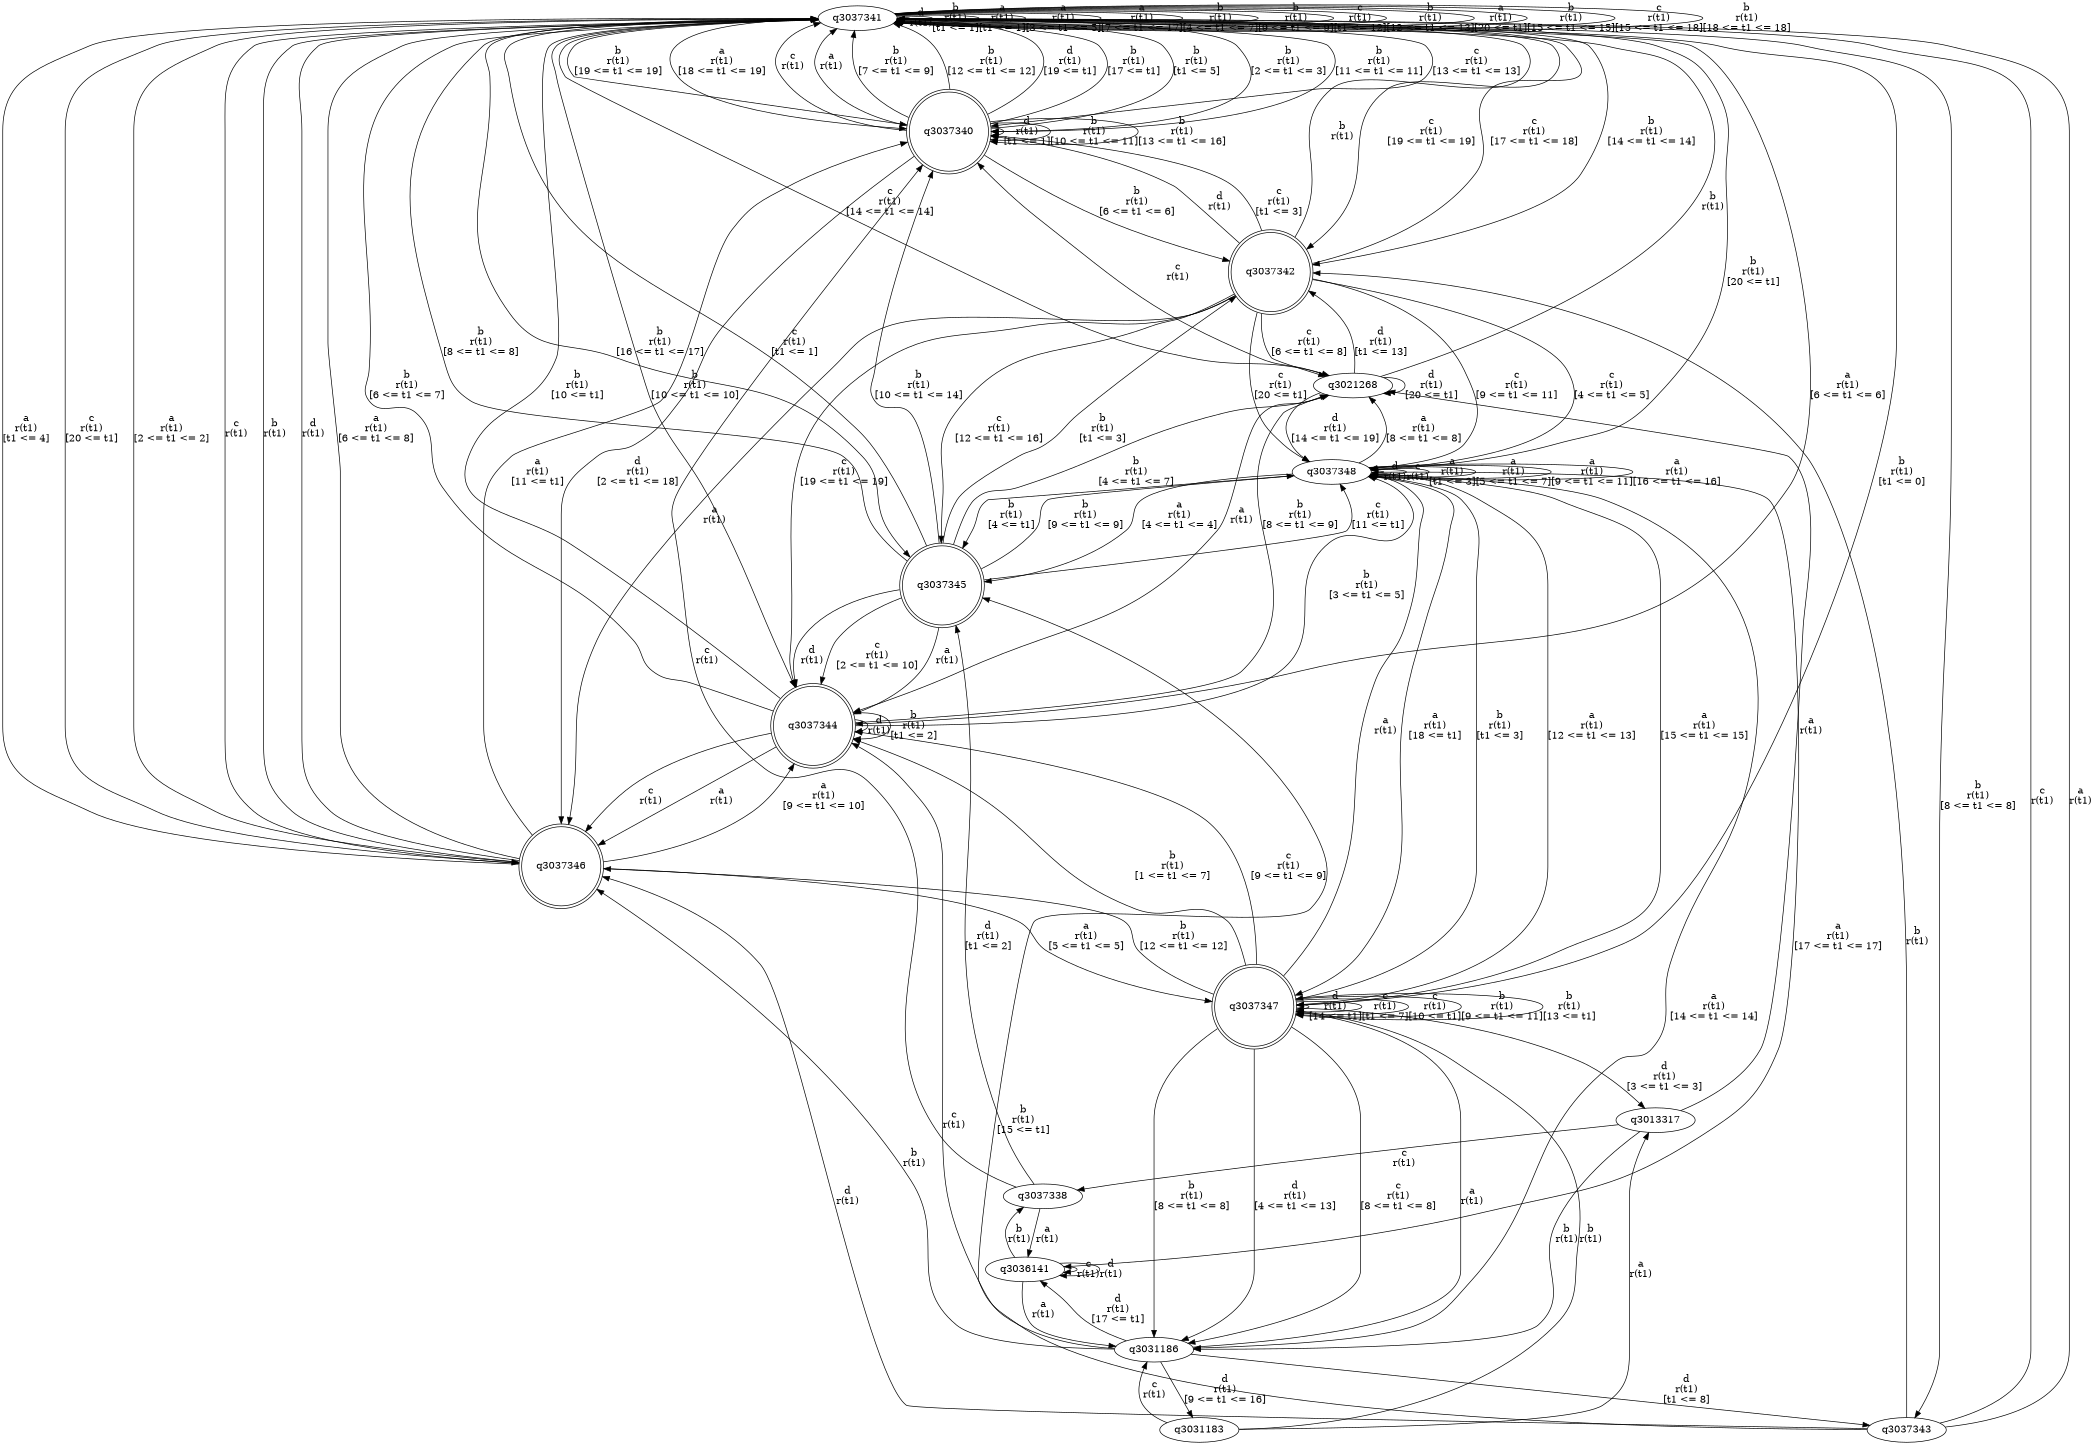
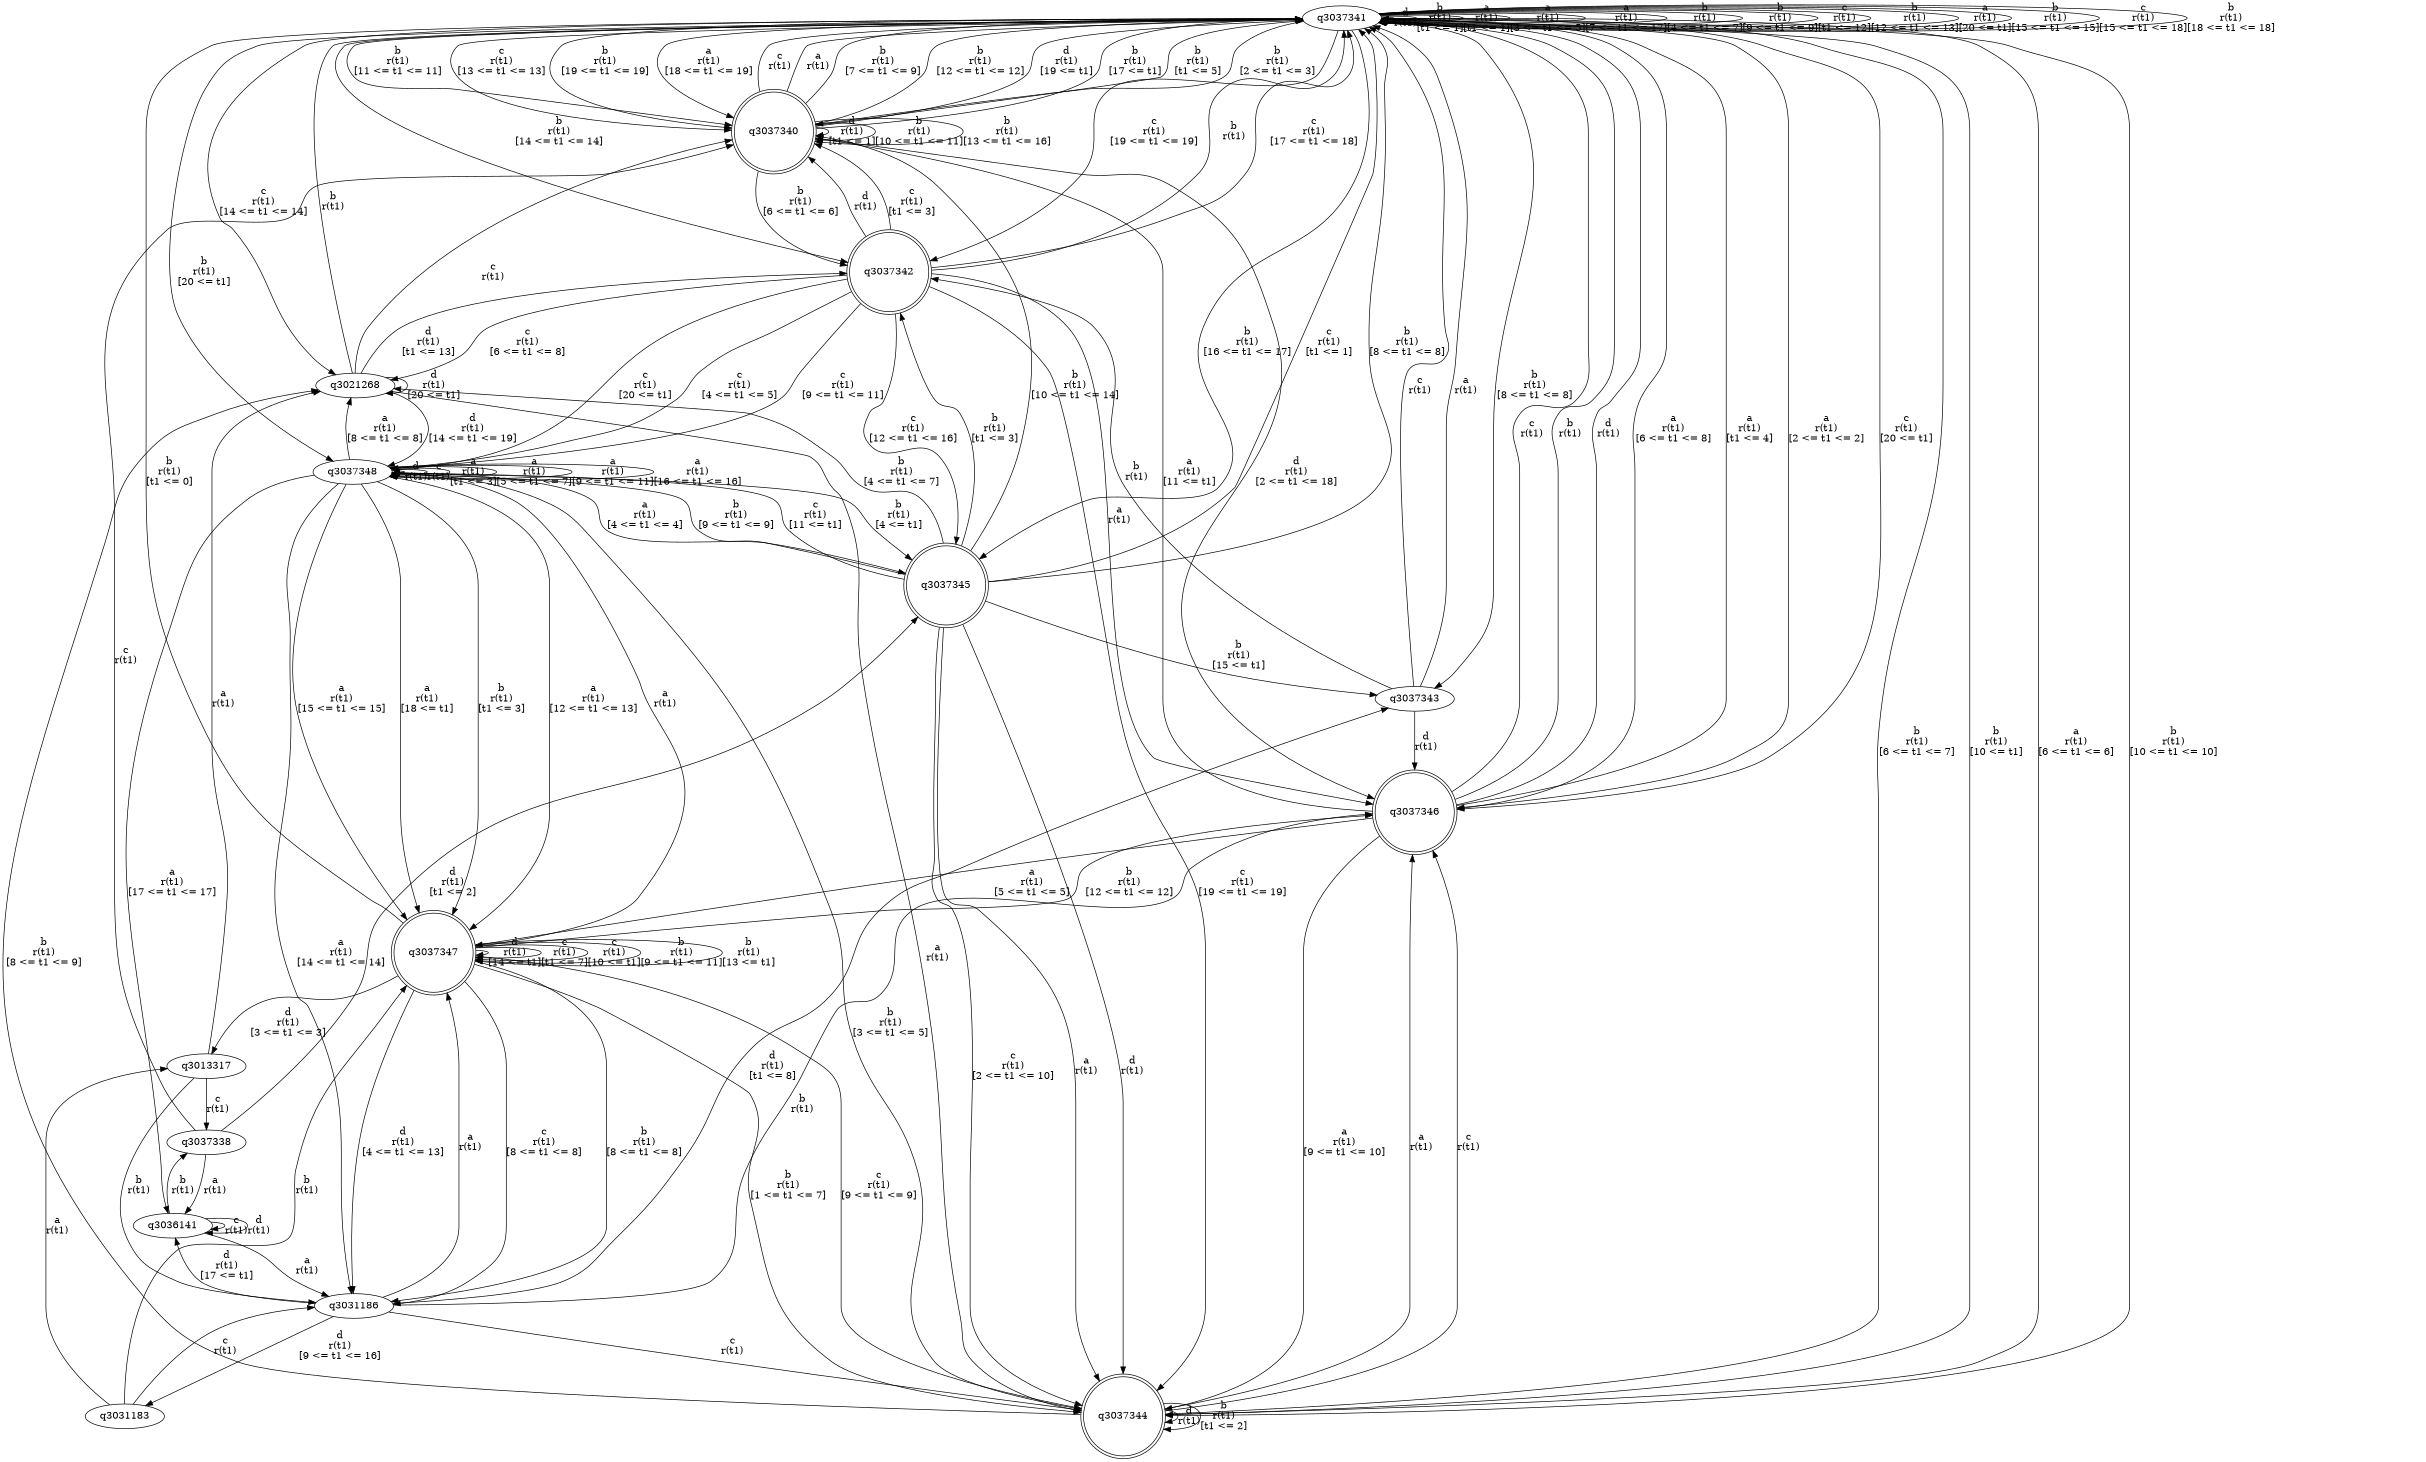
(982, 1226) -> (1175, 662)
